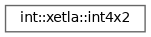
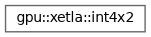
(75, 19) -> (75, 19)
